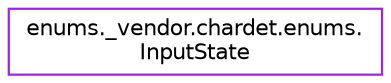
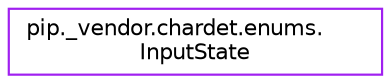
(195, 42) -> (195, 42)
